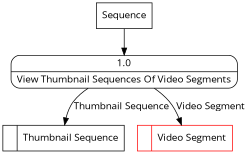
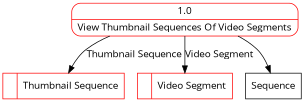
(124, 38) -> (256, 48)
(124, 72) -> (185, 20)
(64, 138) -> (64, 86)
